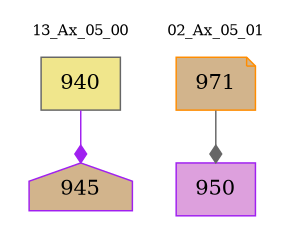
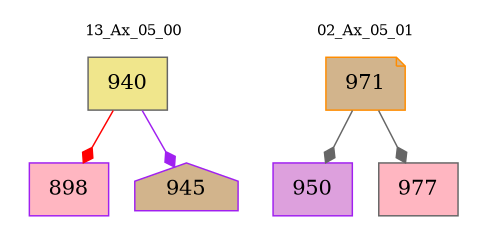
none -> (69, 189)
none -> (418, 189)
